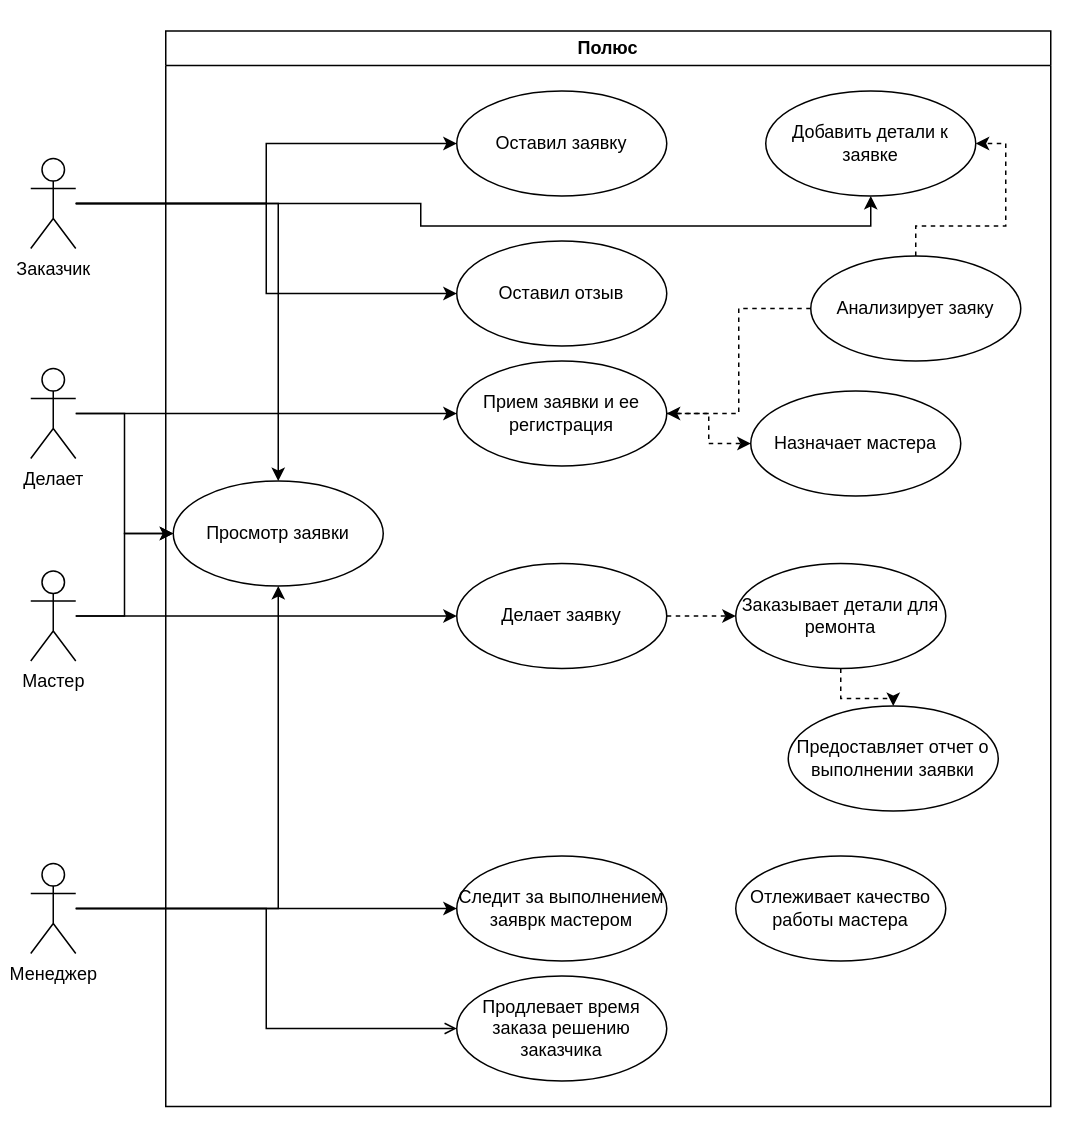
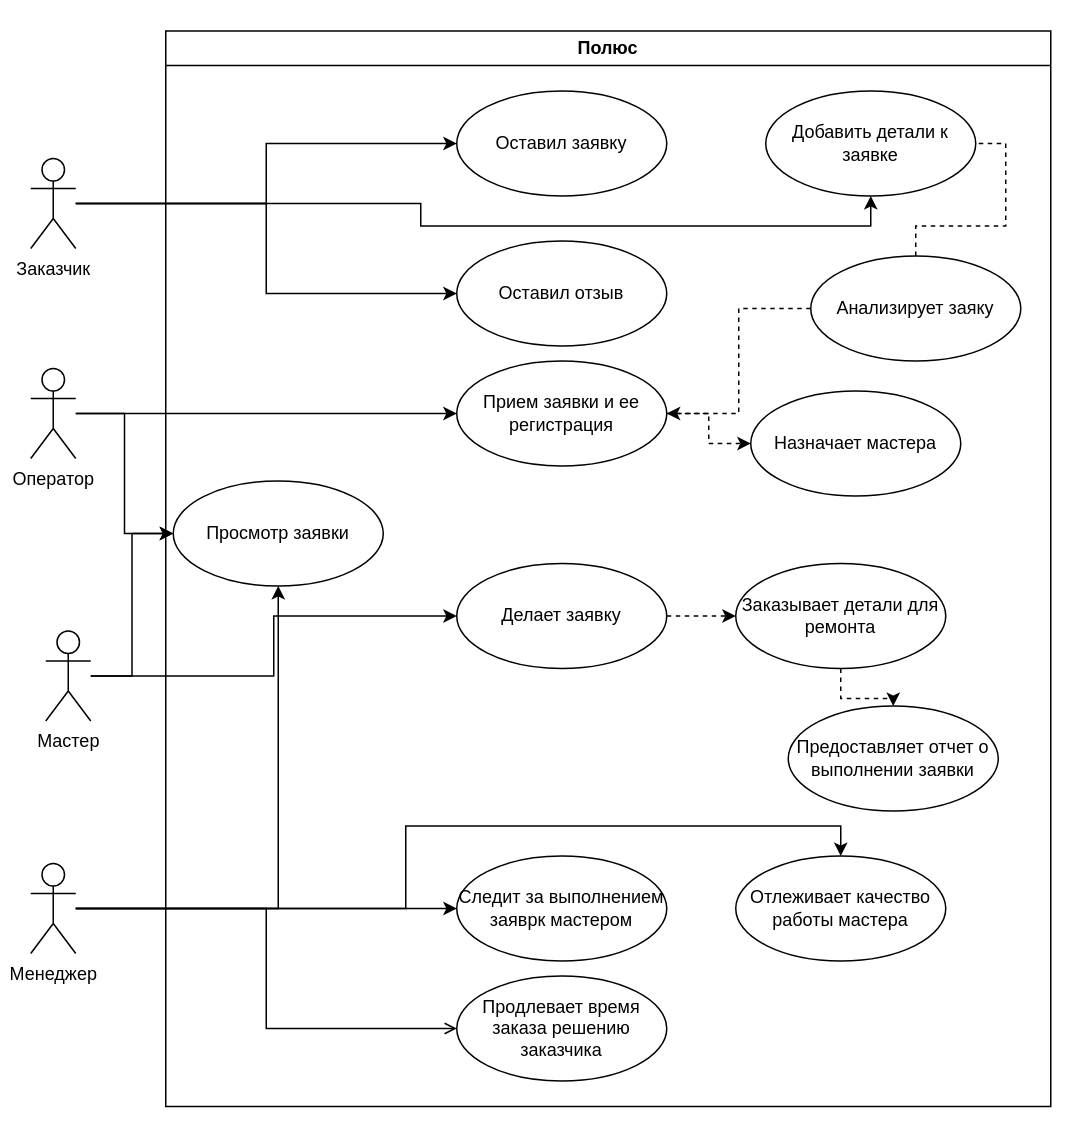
(987, 143) -> (982, 143)
(278, 339) -> none
(54, 480) -> (54, 480)
(53, 616) -> (68, 676)
none -> (593, 826)
